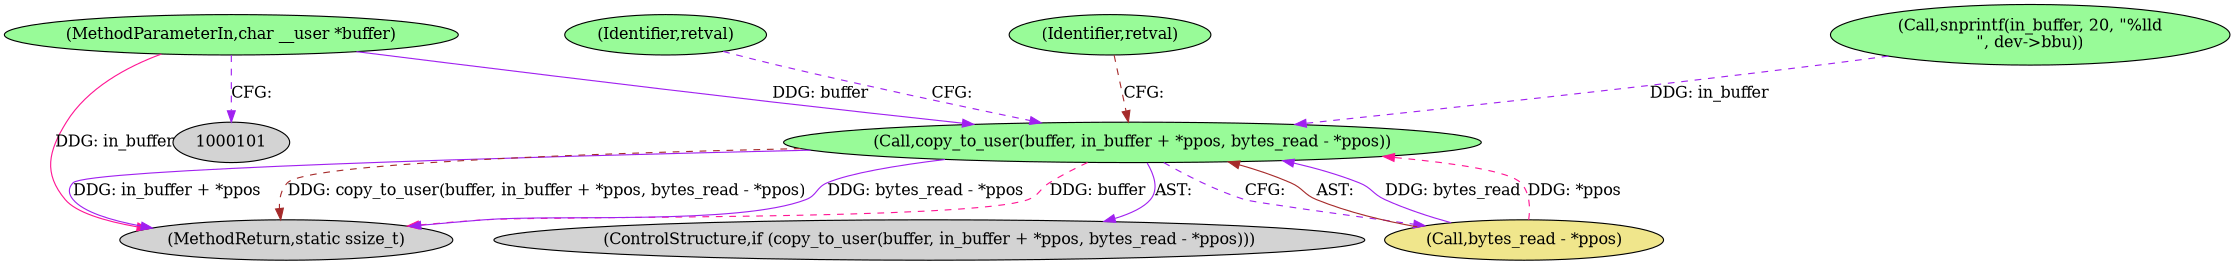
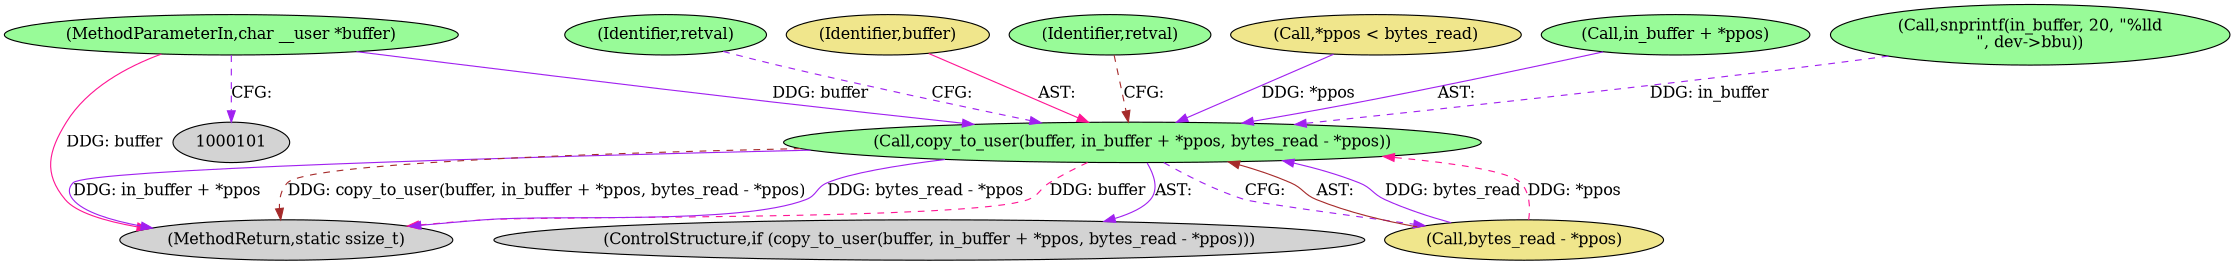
none -> (888, 35)
none -> (1376, 35)
none -> (1676, 35)
(115, 142) -> (115, 142)
